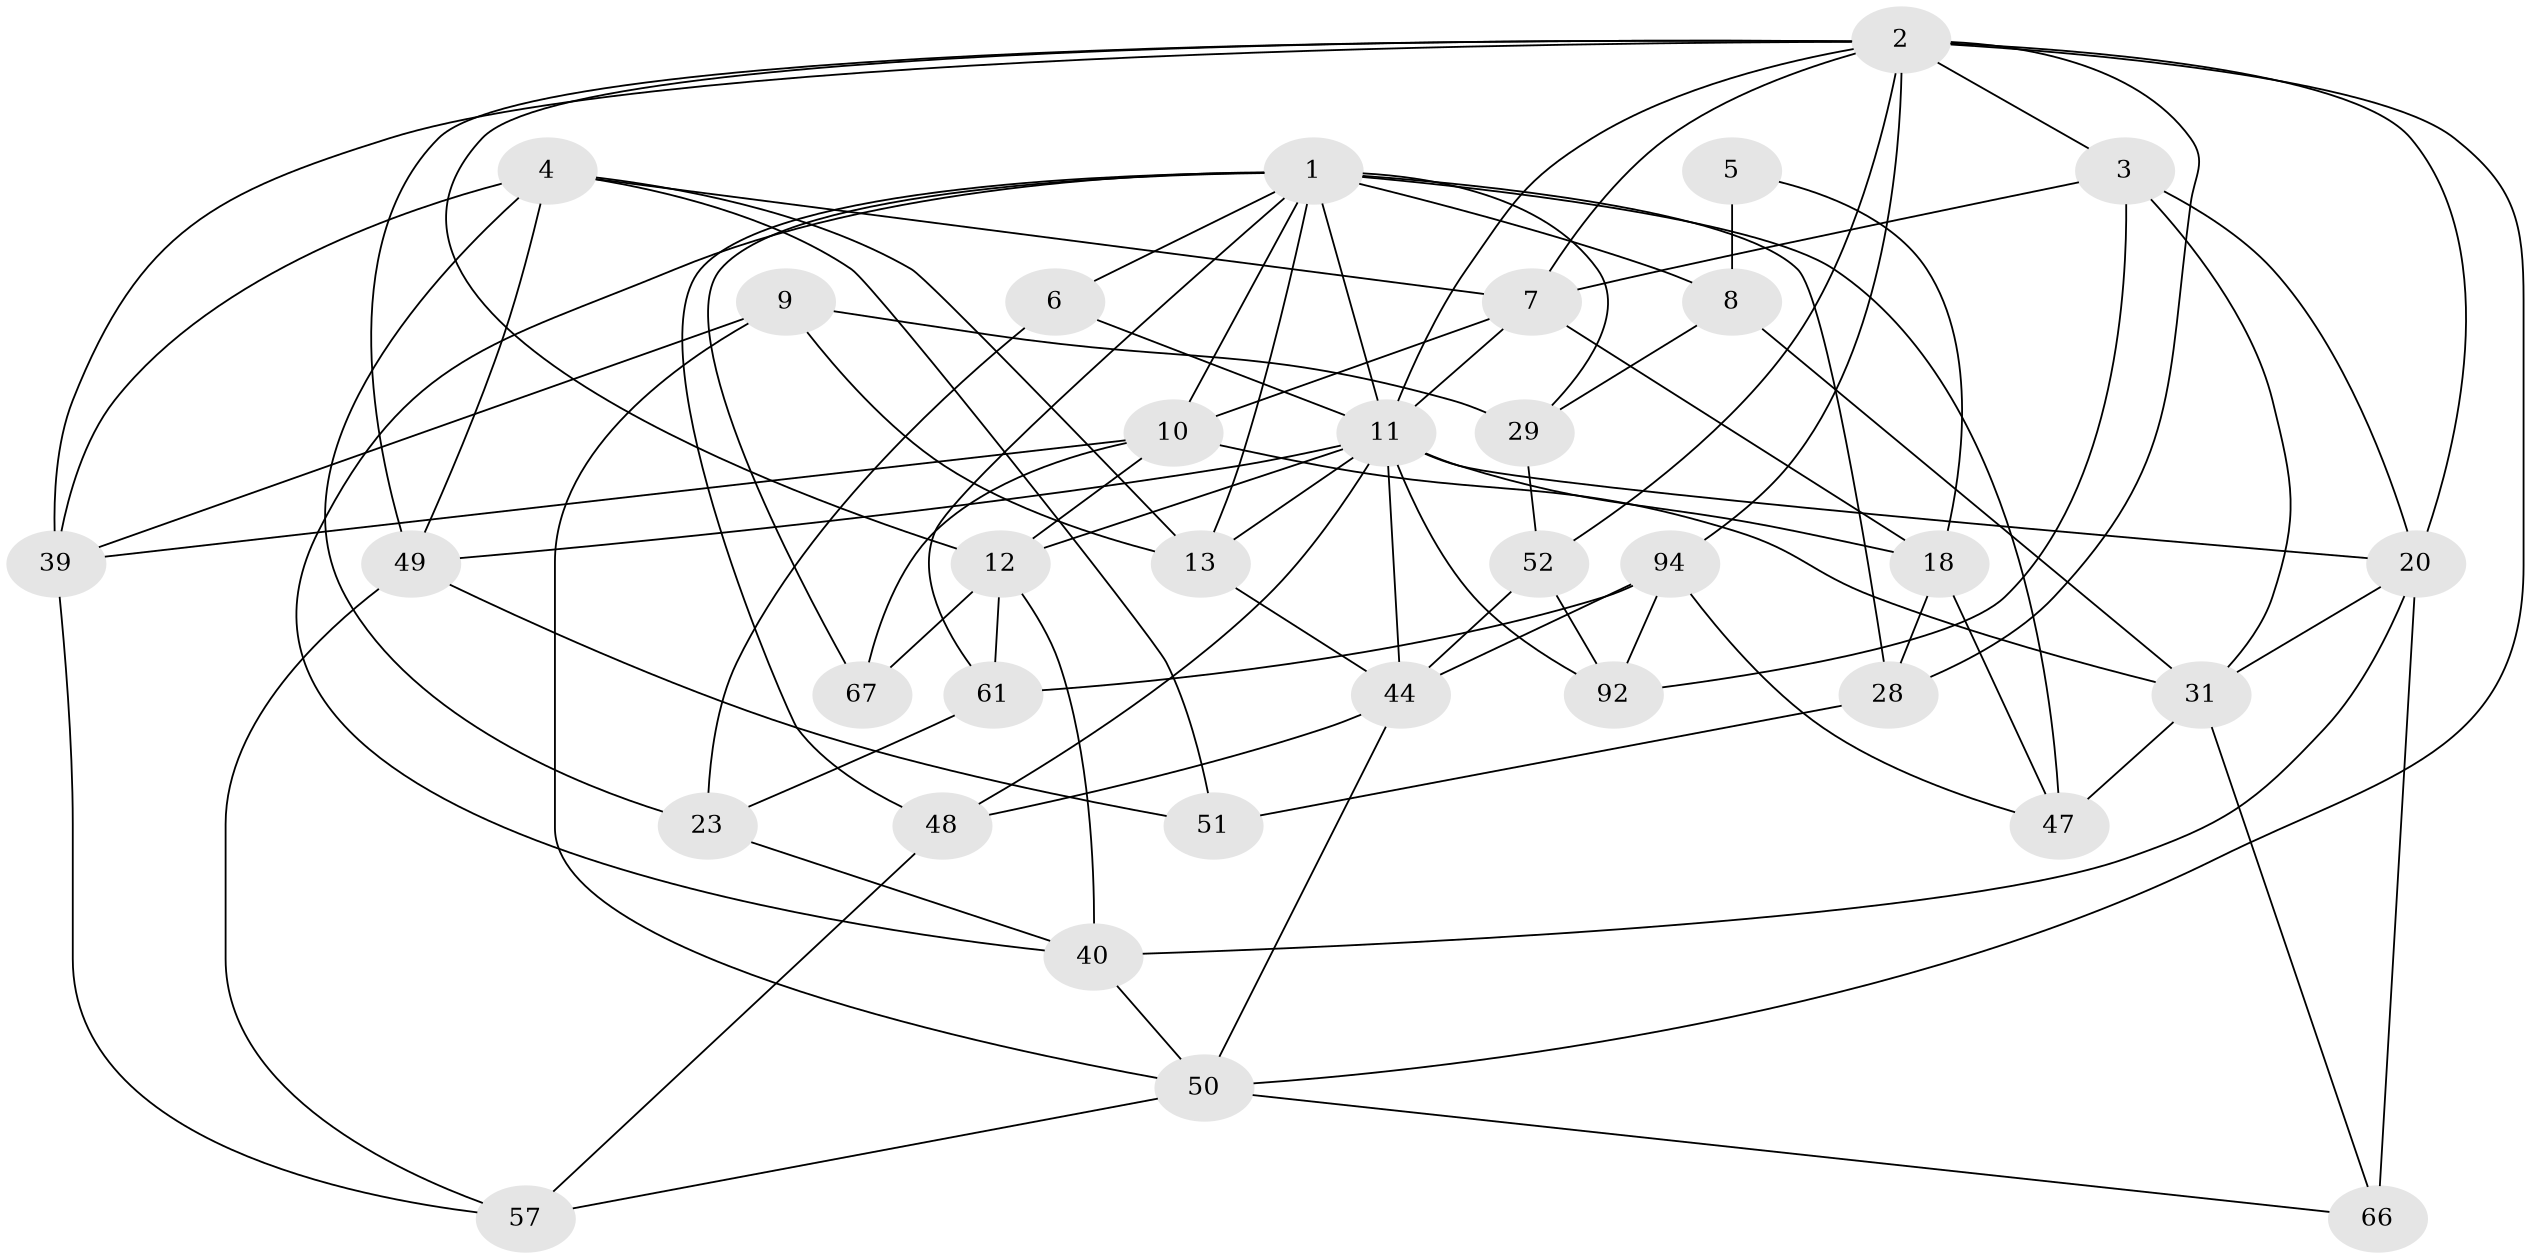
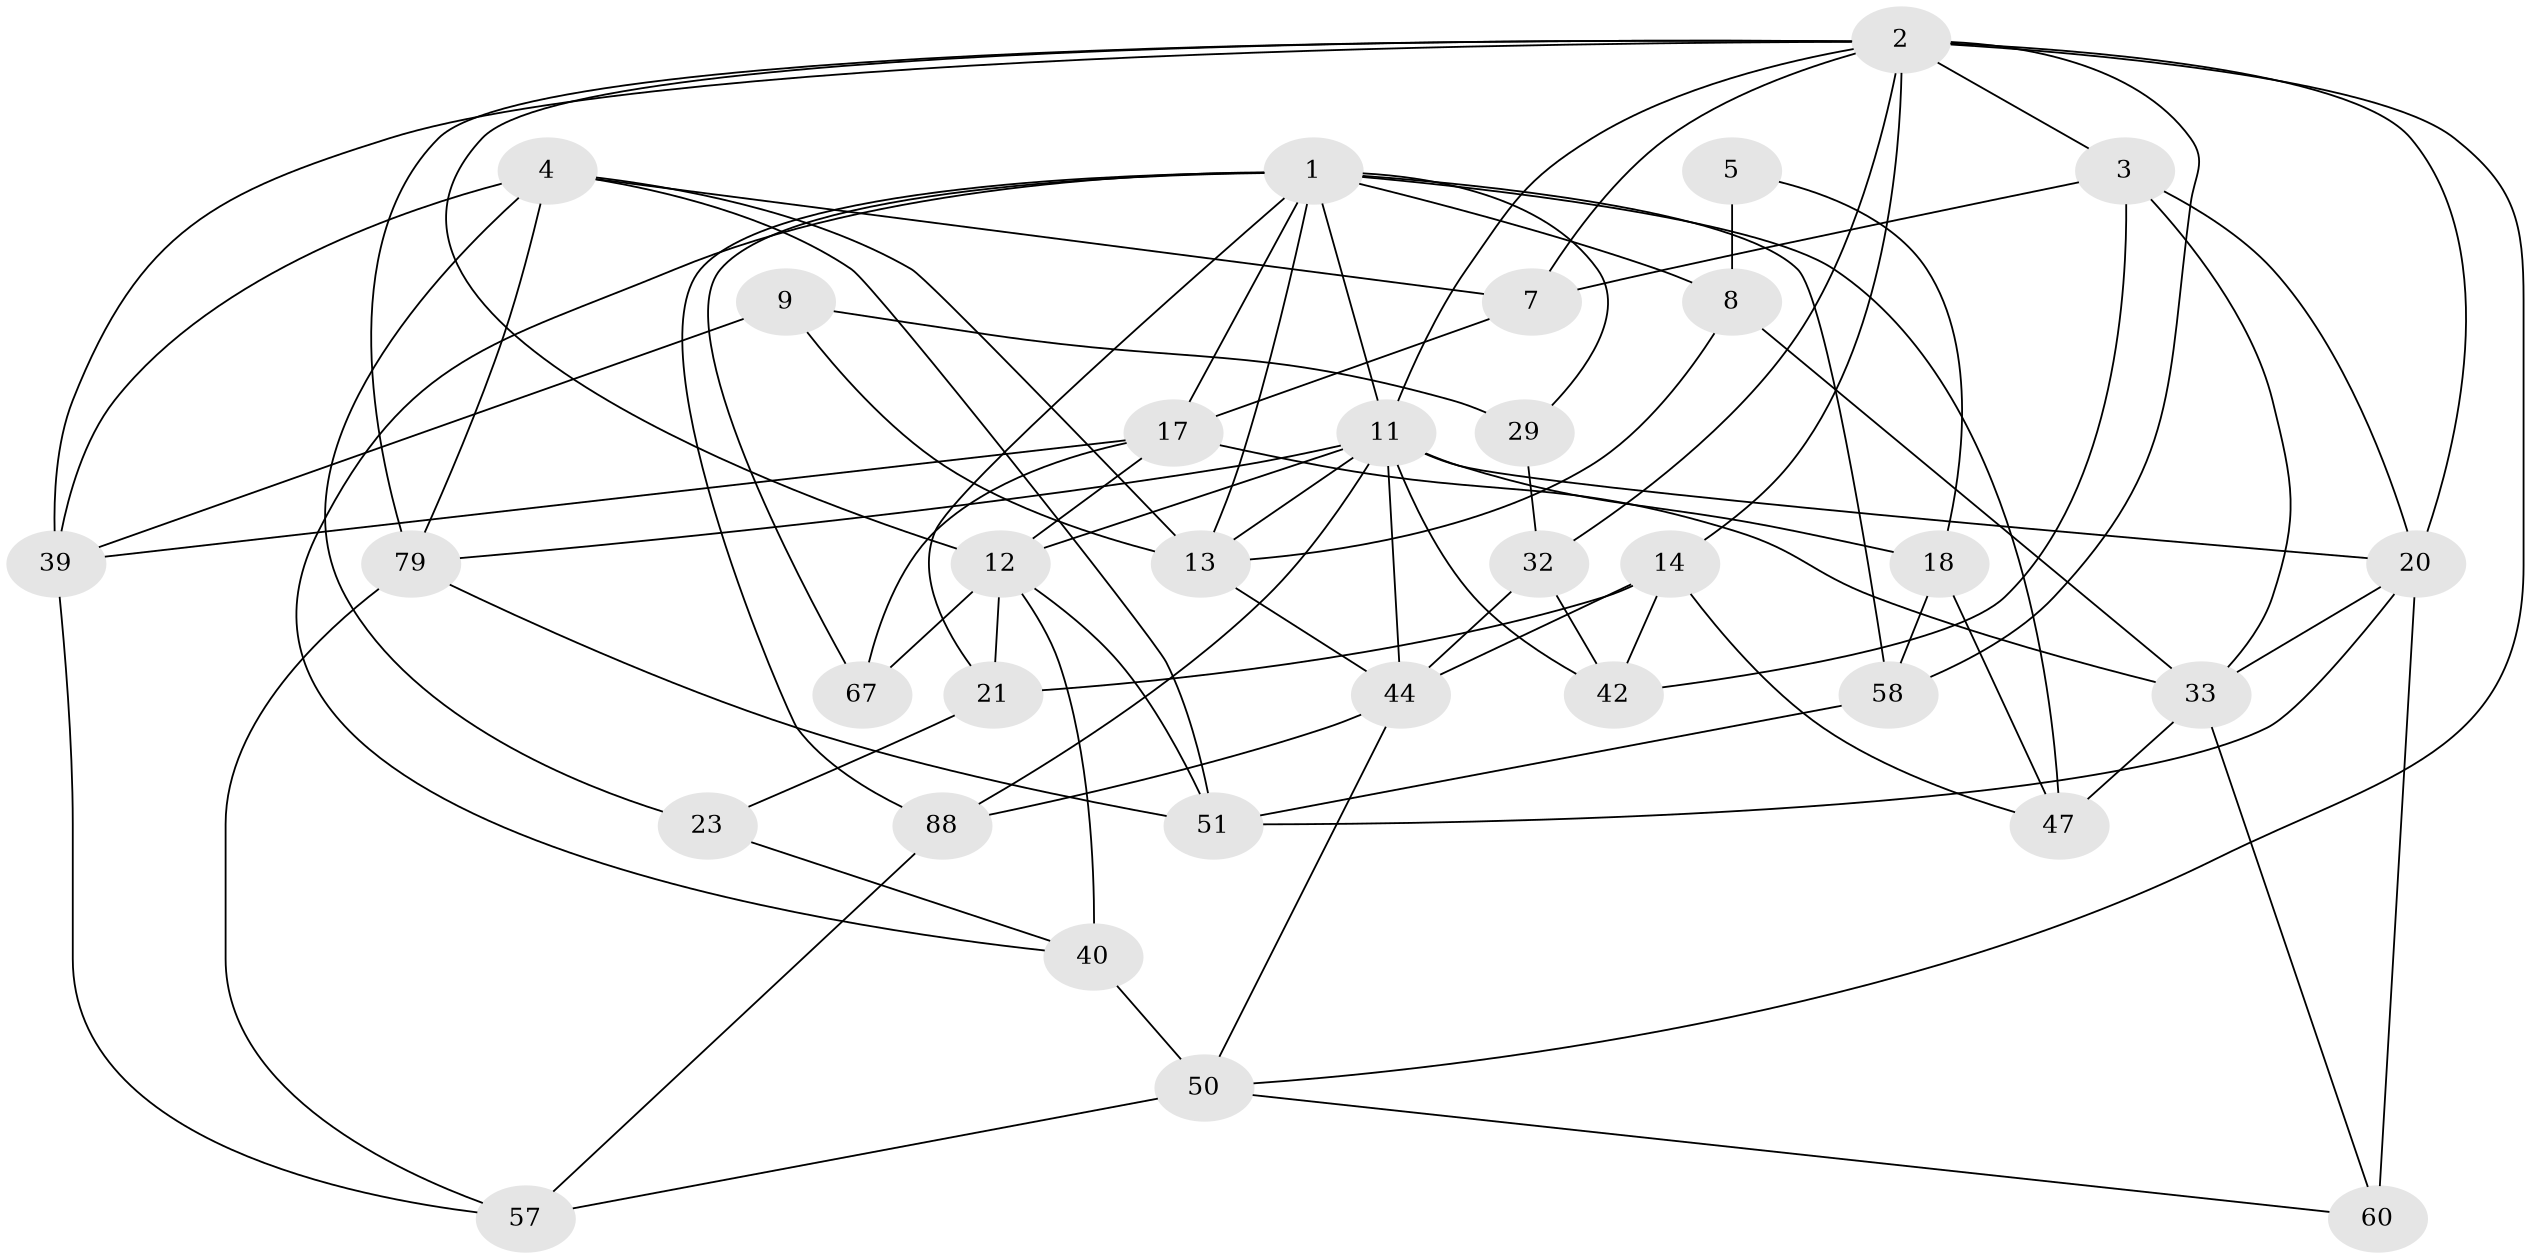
(1055, 302) -> none
(1459, 368) -> none
(1618, 374) -> (1512, 503)
(1174, 433) -> (1174, 433)
(1736, 433) -> none
(411, 564) -> (411, 564)
(1539, 564) -> (1539, 564)
(1670, 564) -> (1670, 564)
none -> (1124, 669)
(993, 695) -> (993, 695)
(1614, 695) -> (1614, 695)
(1889, 695) -> (1889, 695)
(2202, 695) -> (2202, 695)
(942, 826) -> (942, 826)
(572, 868) -> none
(1834, 910) -> (1862, 802)
(2378, 1219) -> (2378, 1219)
